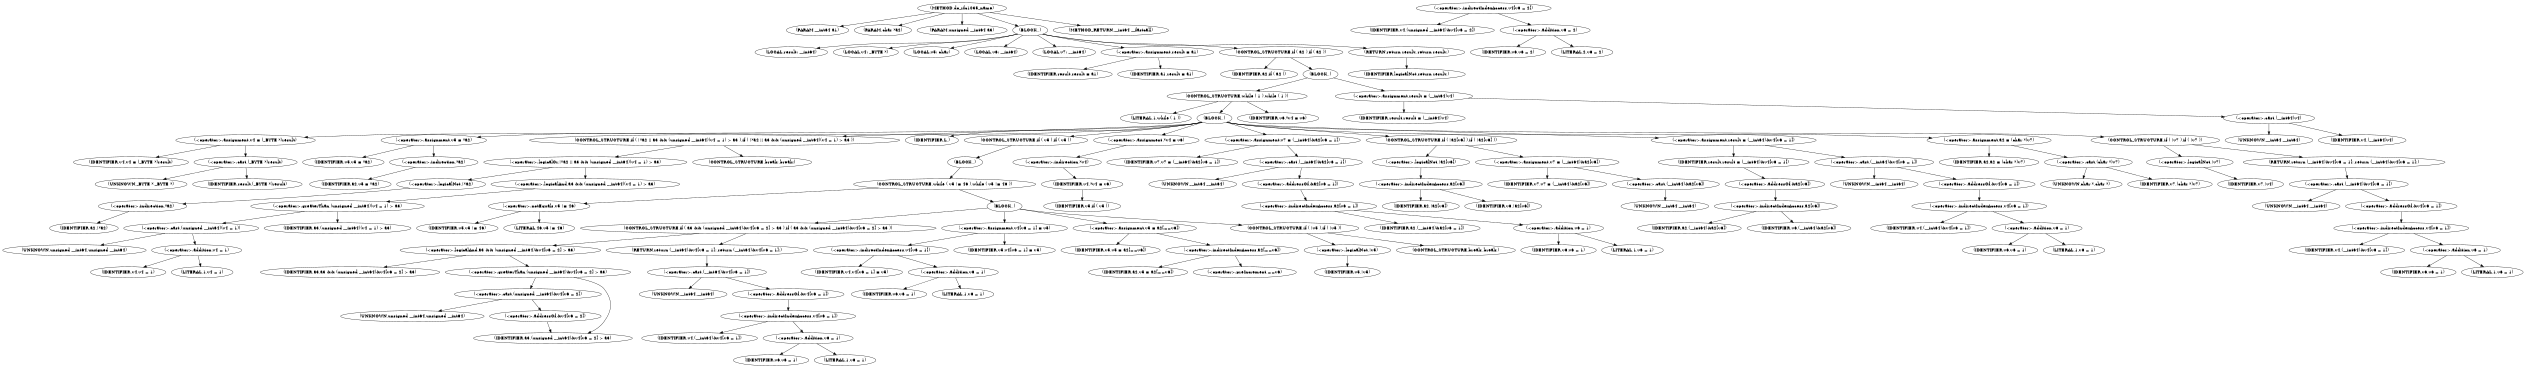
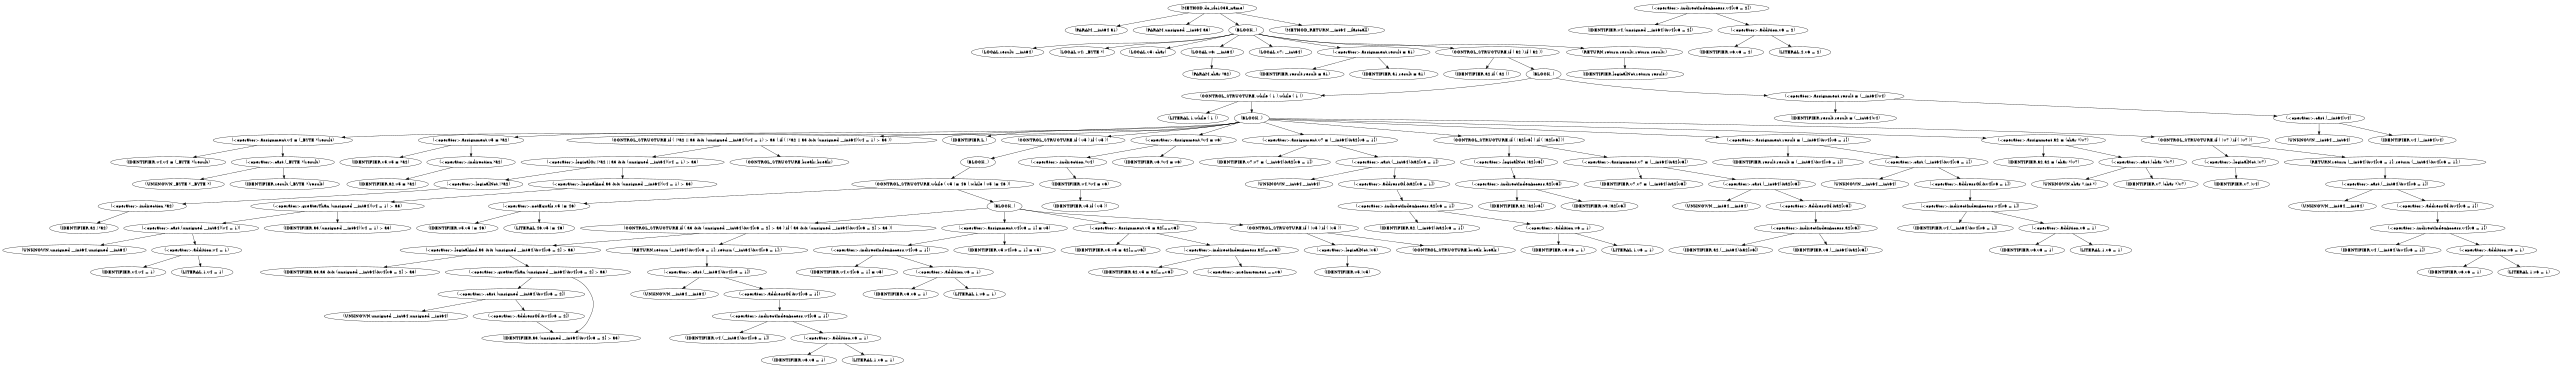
(923, 19) -> (1212, 62)
(1256, 107) -> (1170, 150)
(1753, 173) -> (1788, 195)
(2081, 184) -> (2070, 184)
